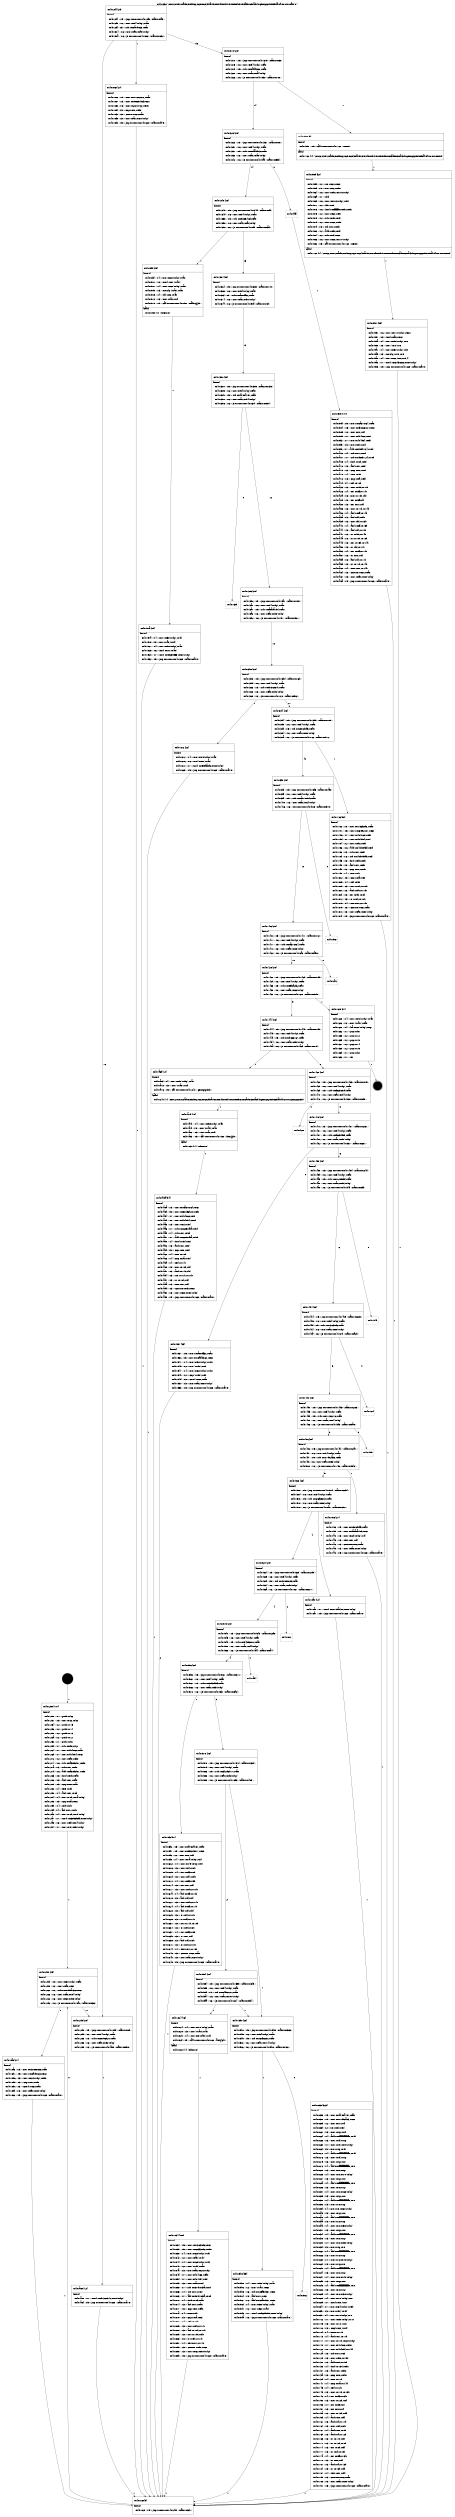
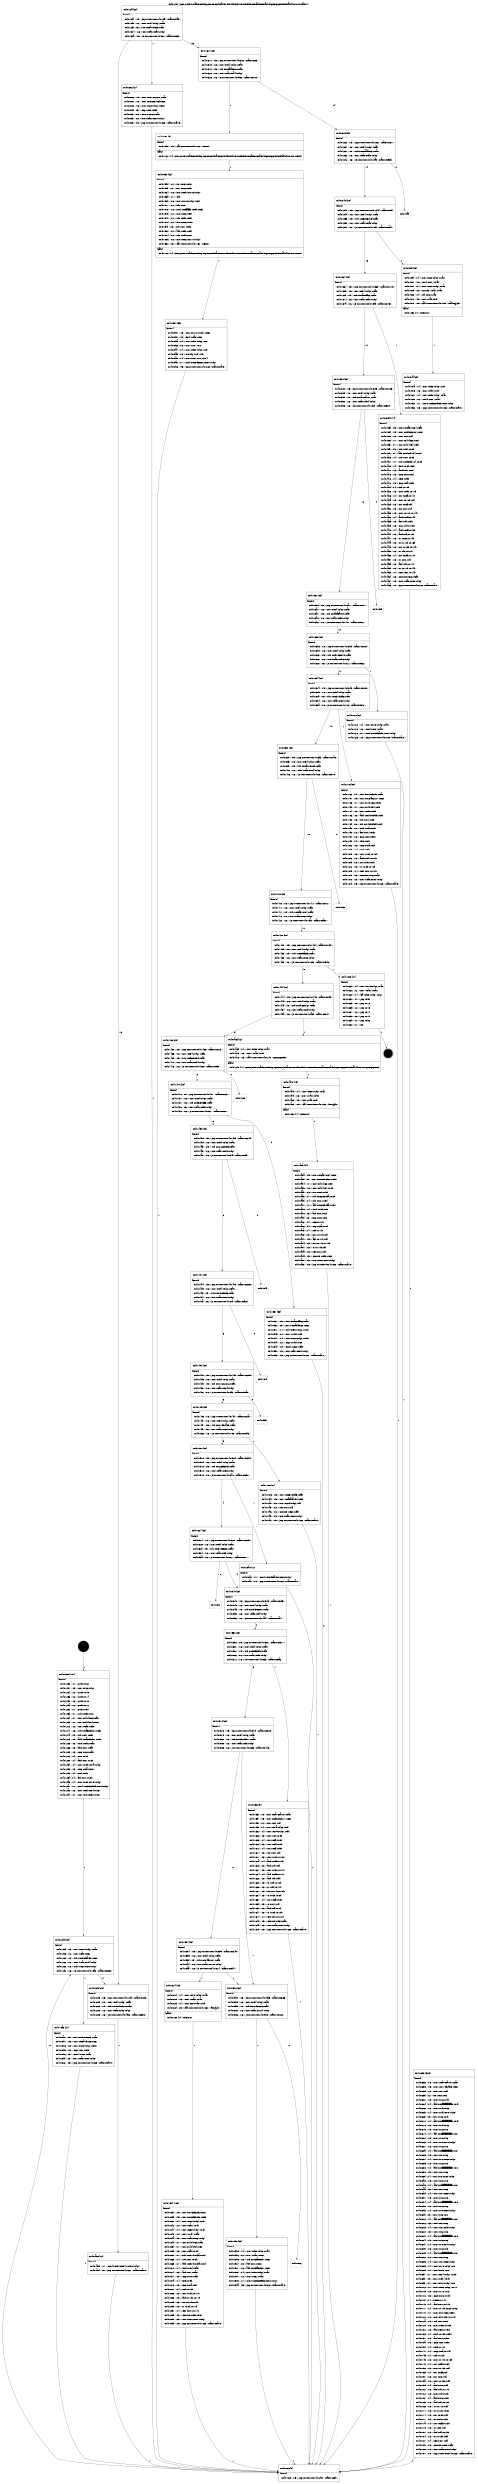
(316, 313) -> (392, 359)
(332, 981) -> none
(142, 1579) -> none
(251, 1679) -> none
